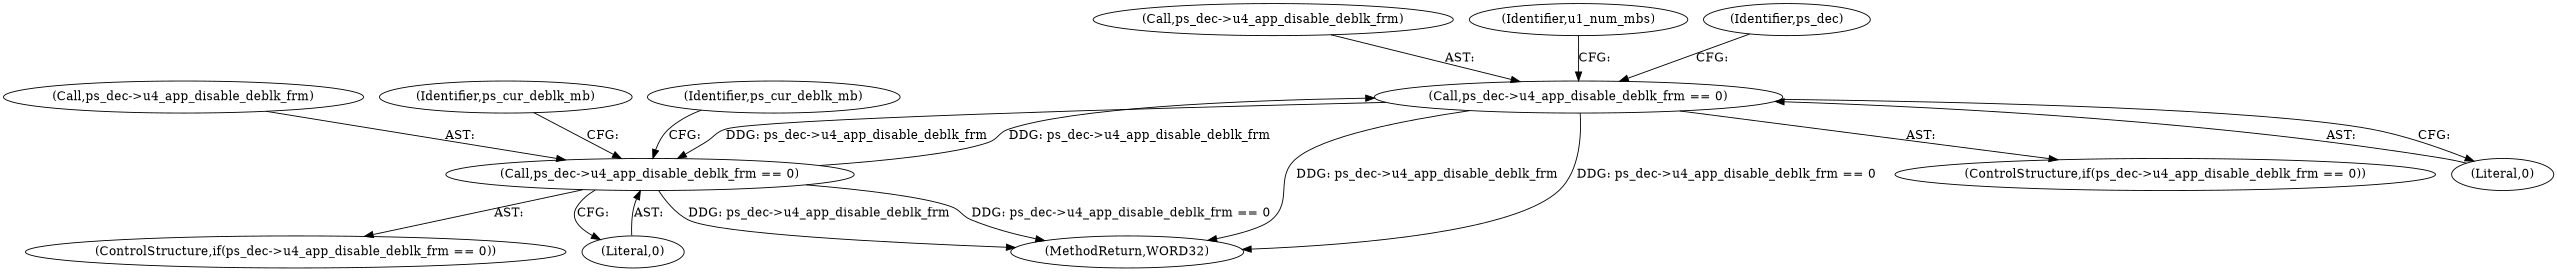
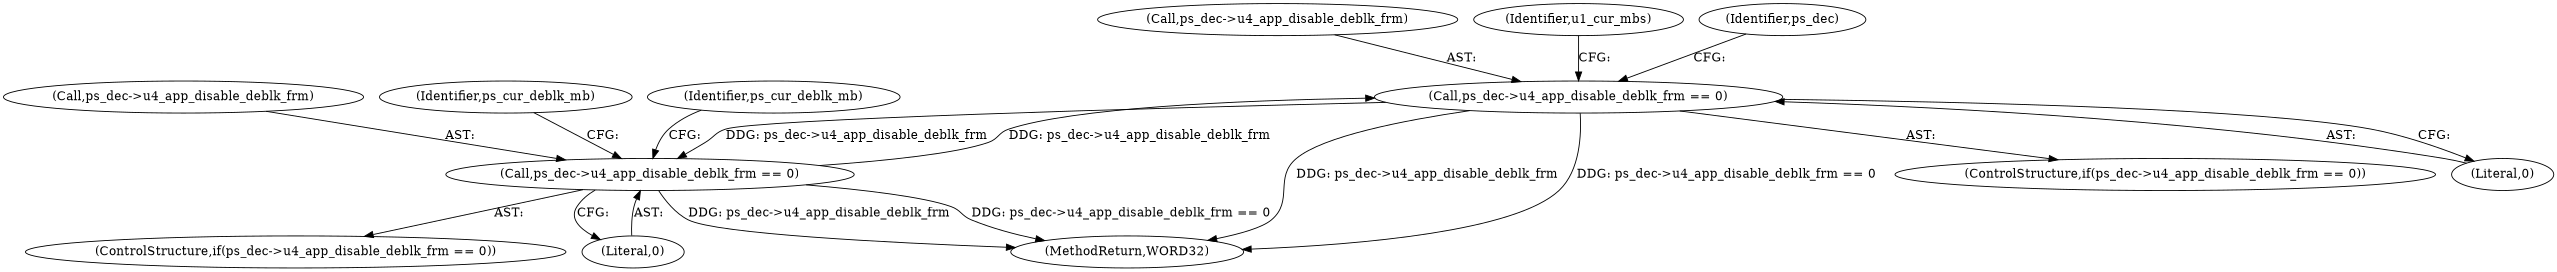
(1579, 20) -> (1579, 20)
